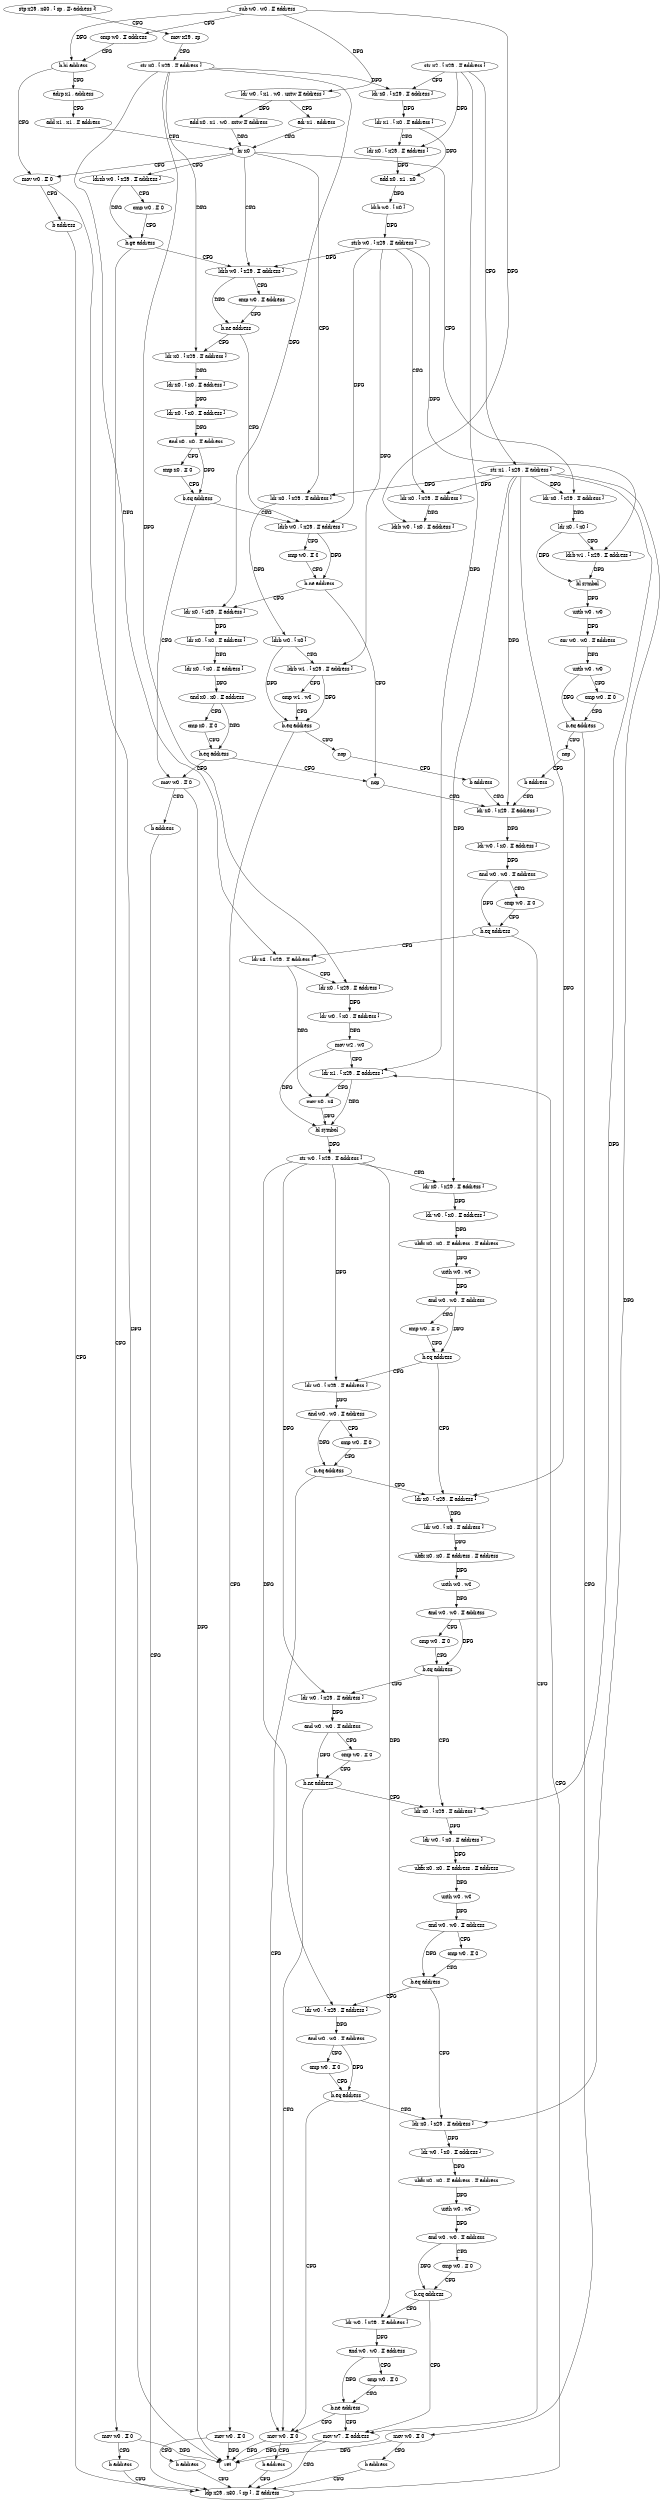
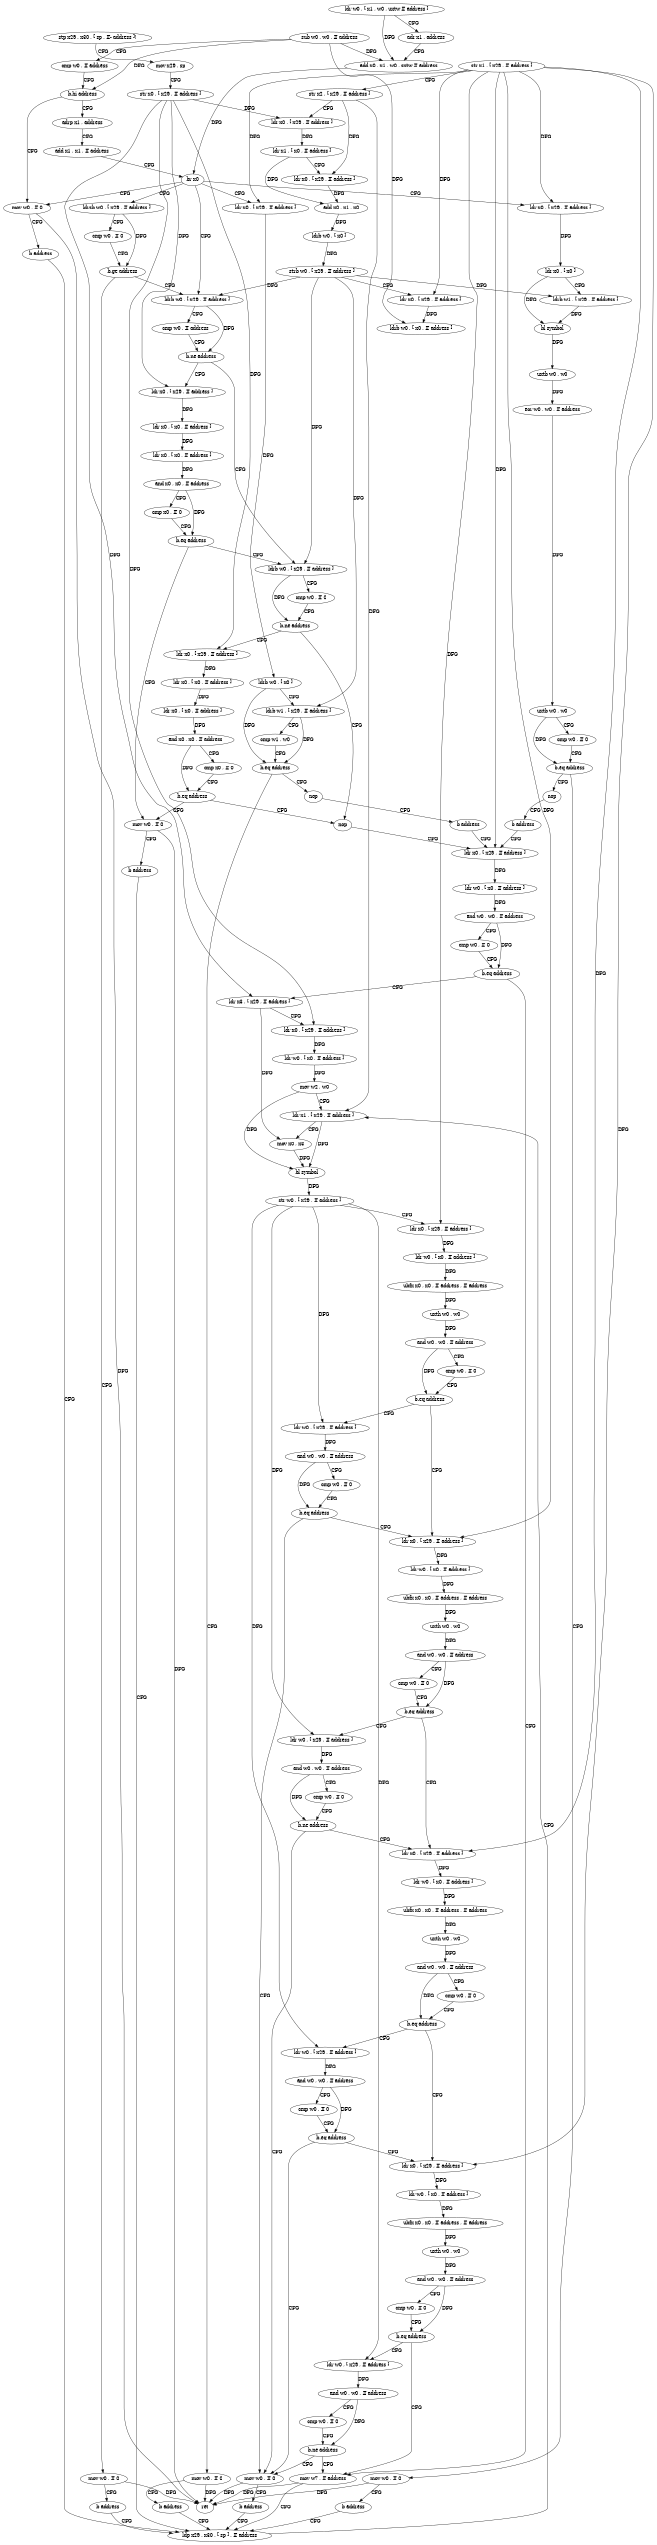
(351, 53) -> (360, 52)
(280, 137) -> (414, 51)
(485, 267) -> (419, 79)
